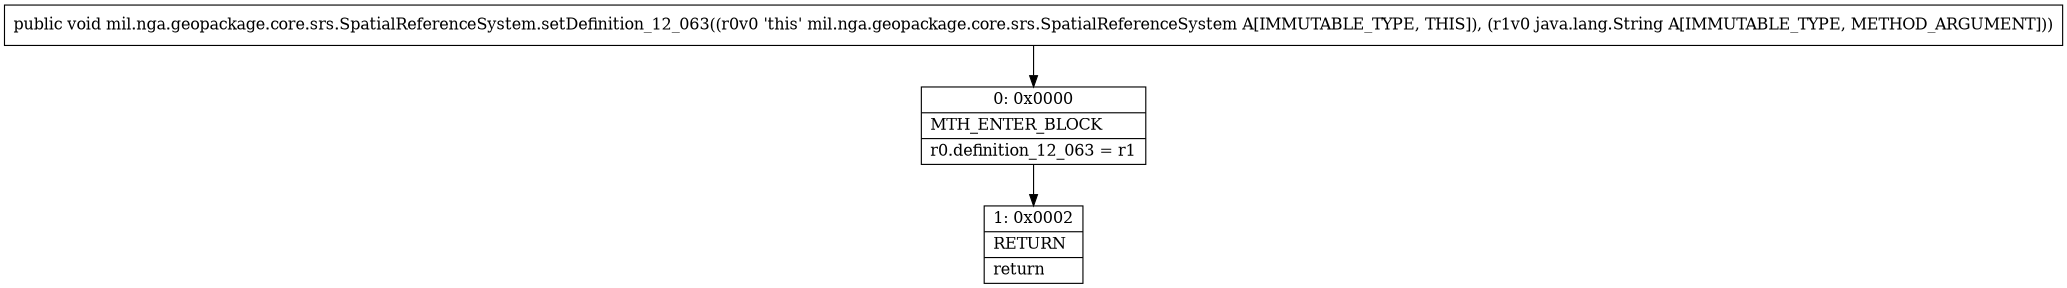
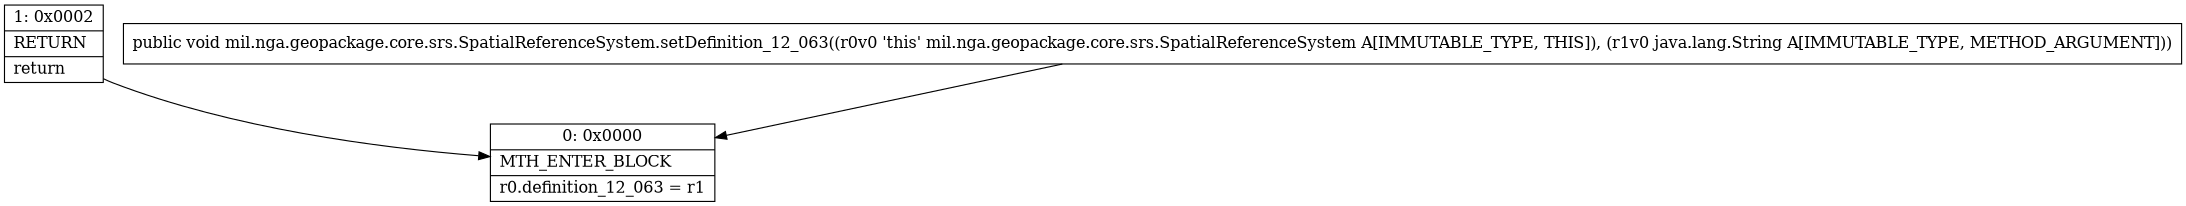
(1034, 180) -> (288, 131)
